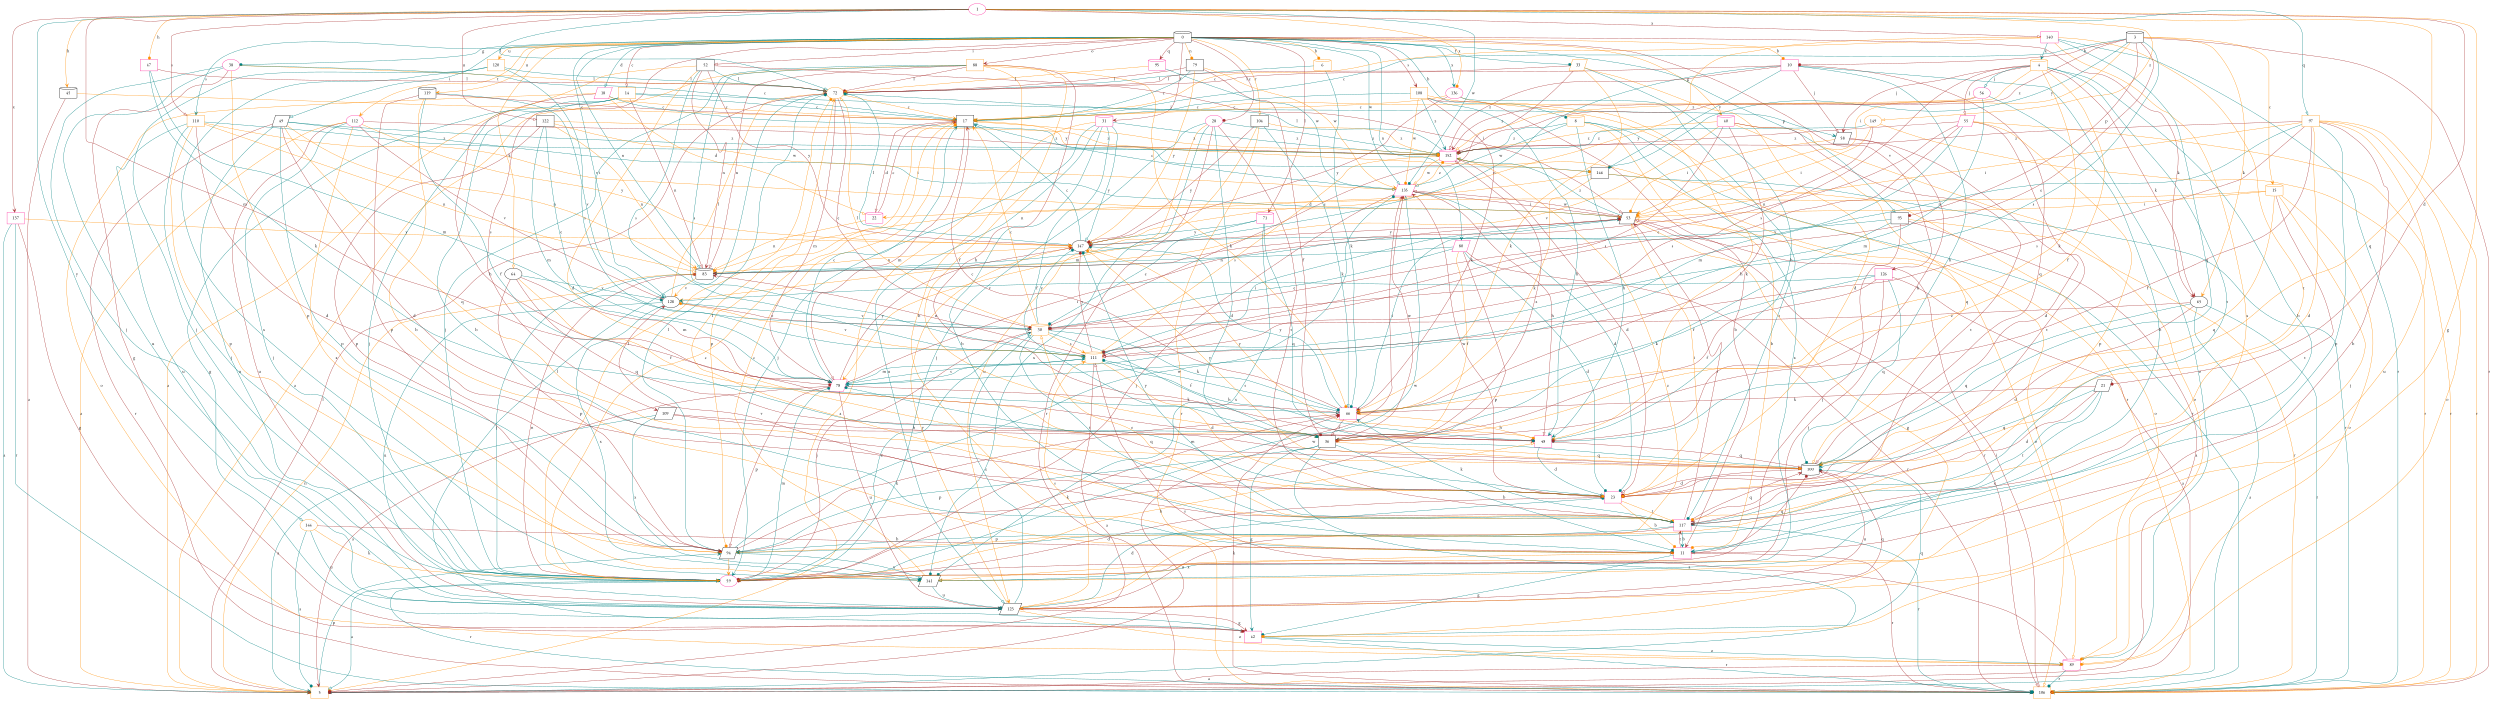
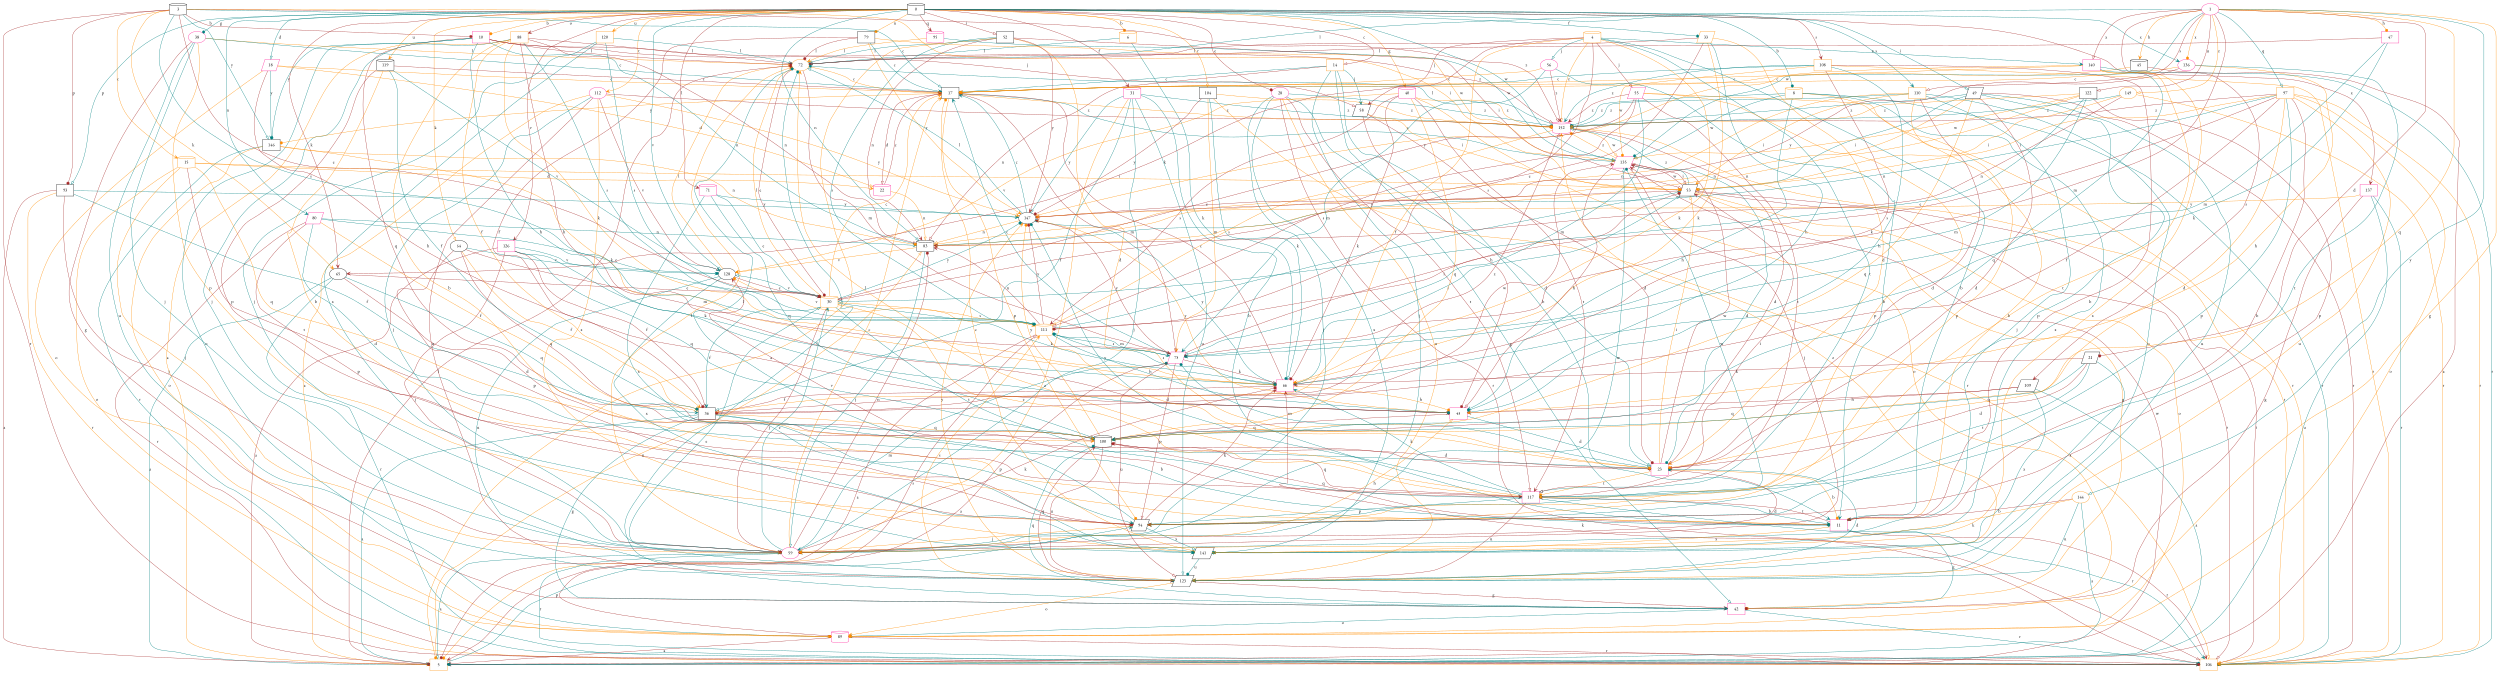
(2044, 51) -> (1840, 51)
(2058, 678) -> (1523, 651)
